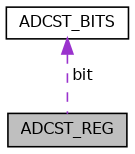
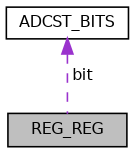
(67, 130) -> (67, 130)
